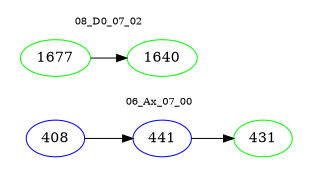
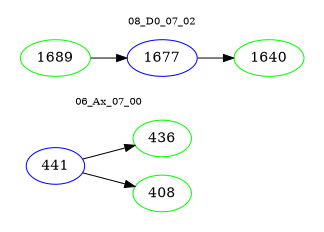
none -> (55, 58)
(55, 58) -> (162, 58)
(55, 138) -> (162, 193)
(104, 138) -> (104, 178)
(263, 138) -> (162, 138)
